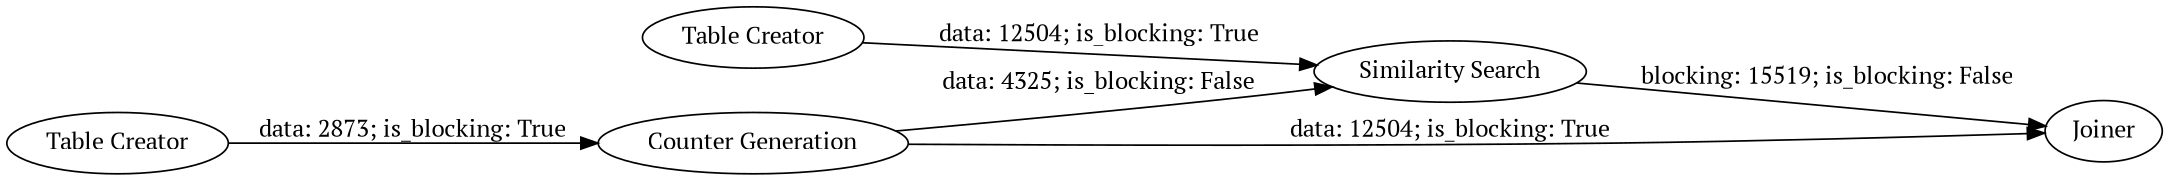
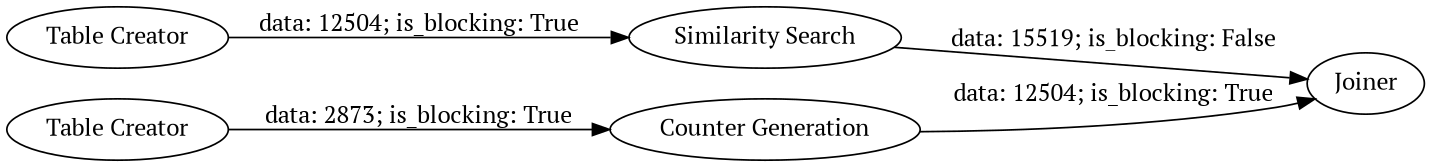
(1828, 78) -> (1114, 40)
(1106, 111) -> none
